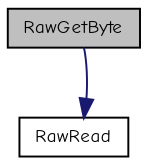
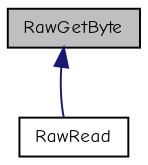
(87, 73) -> (61, 93)
